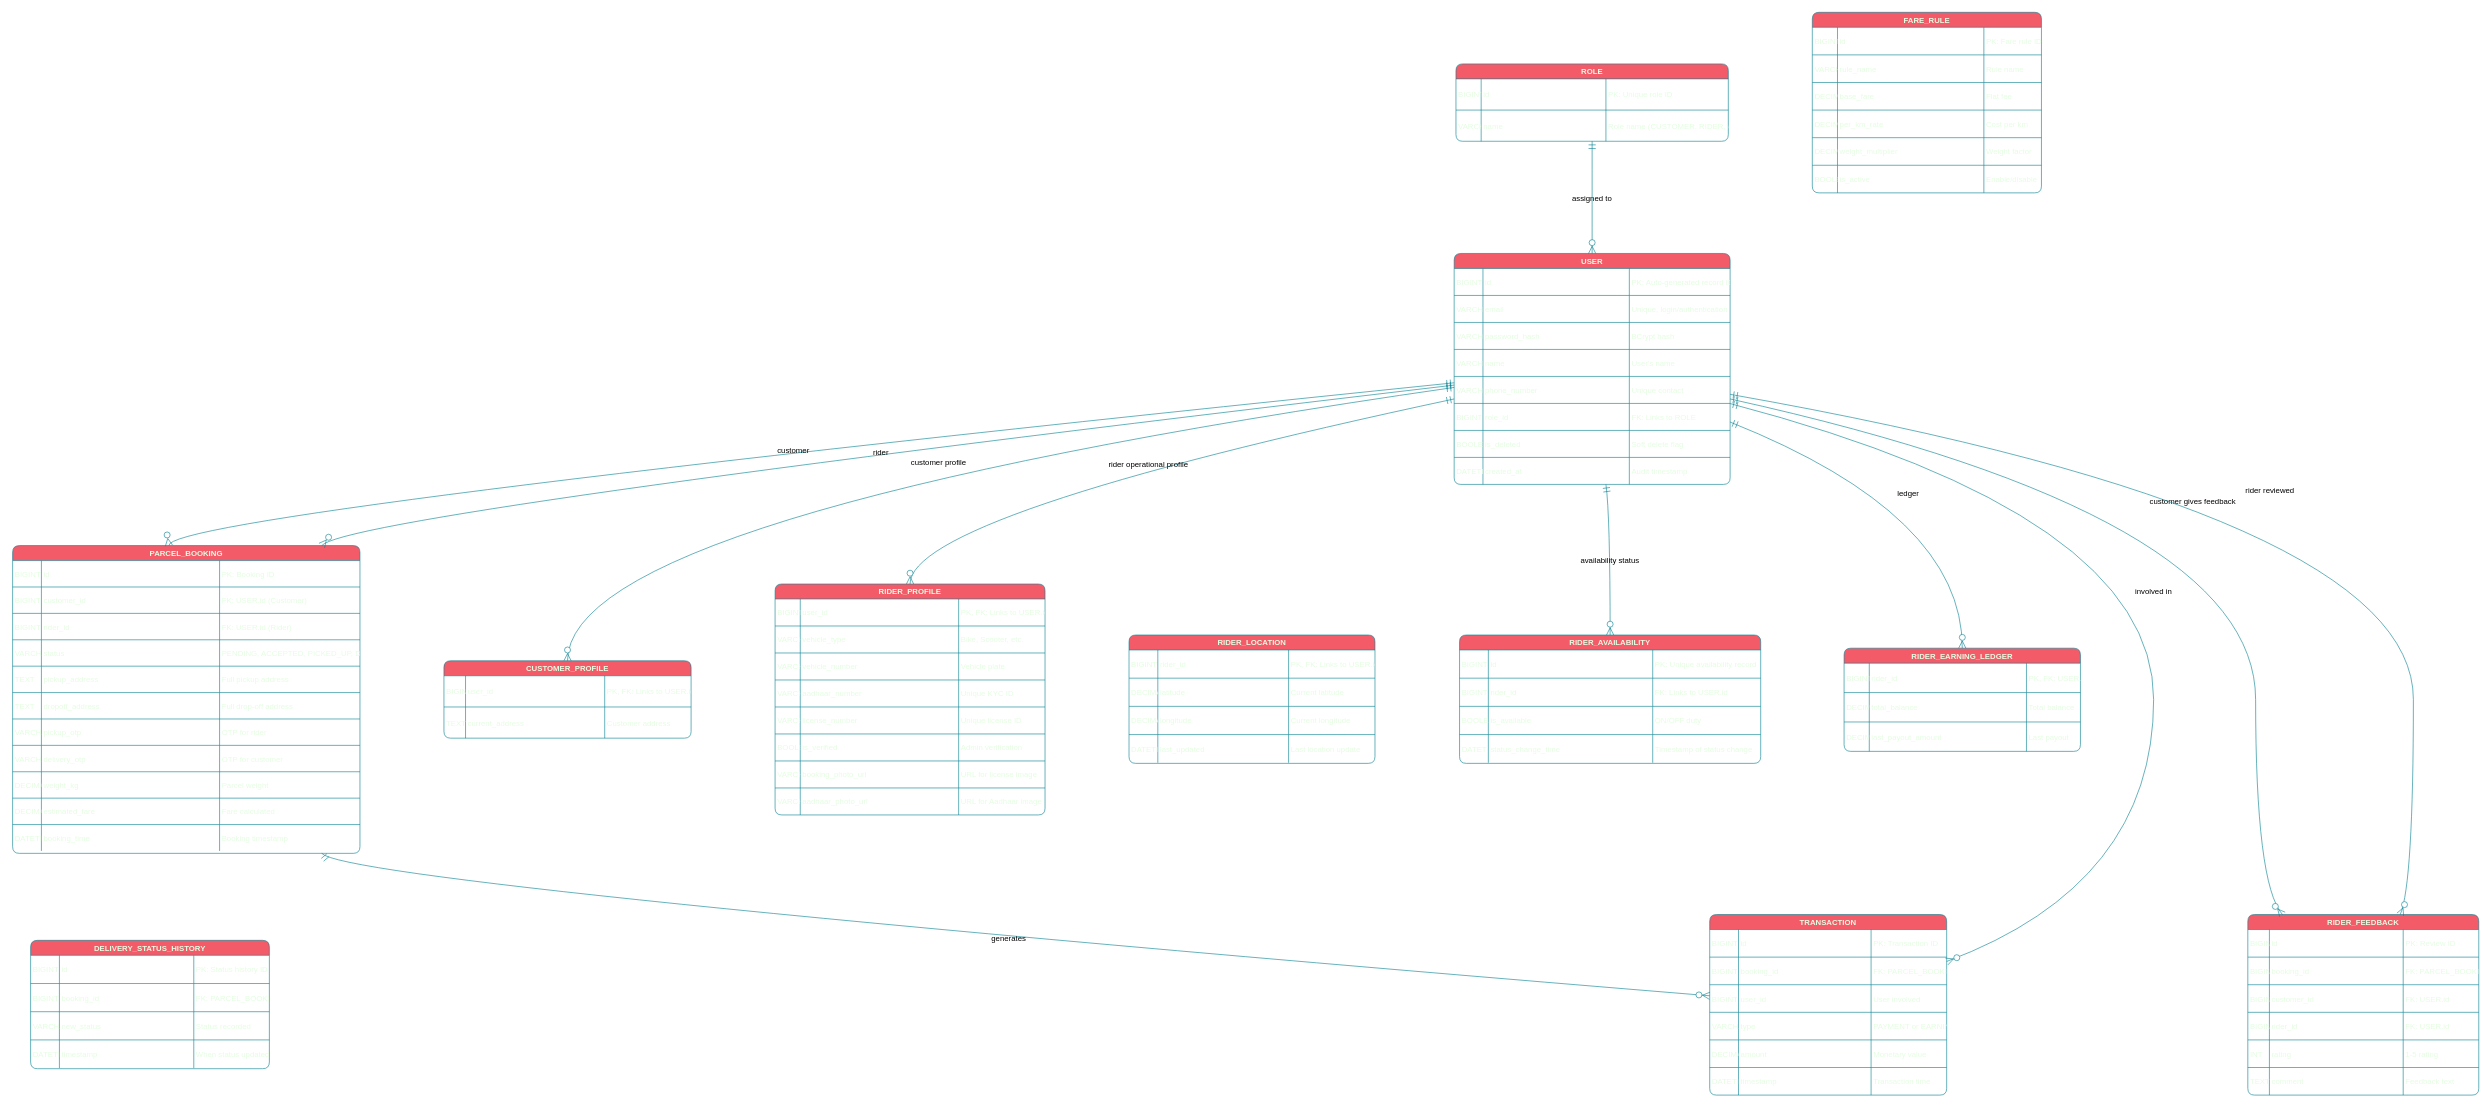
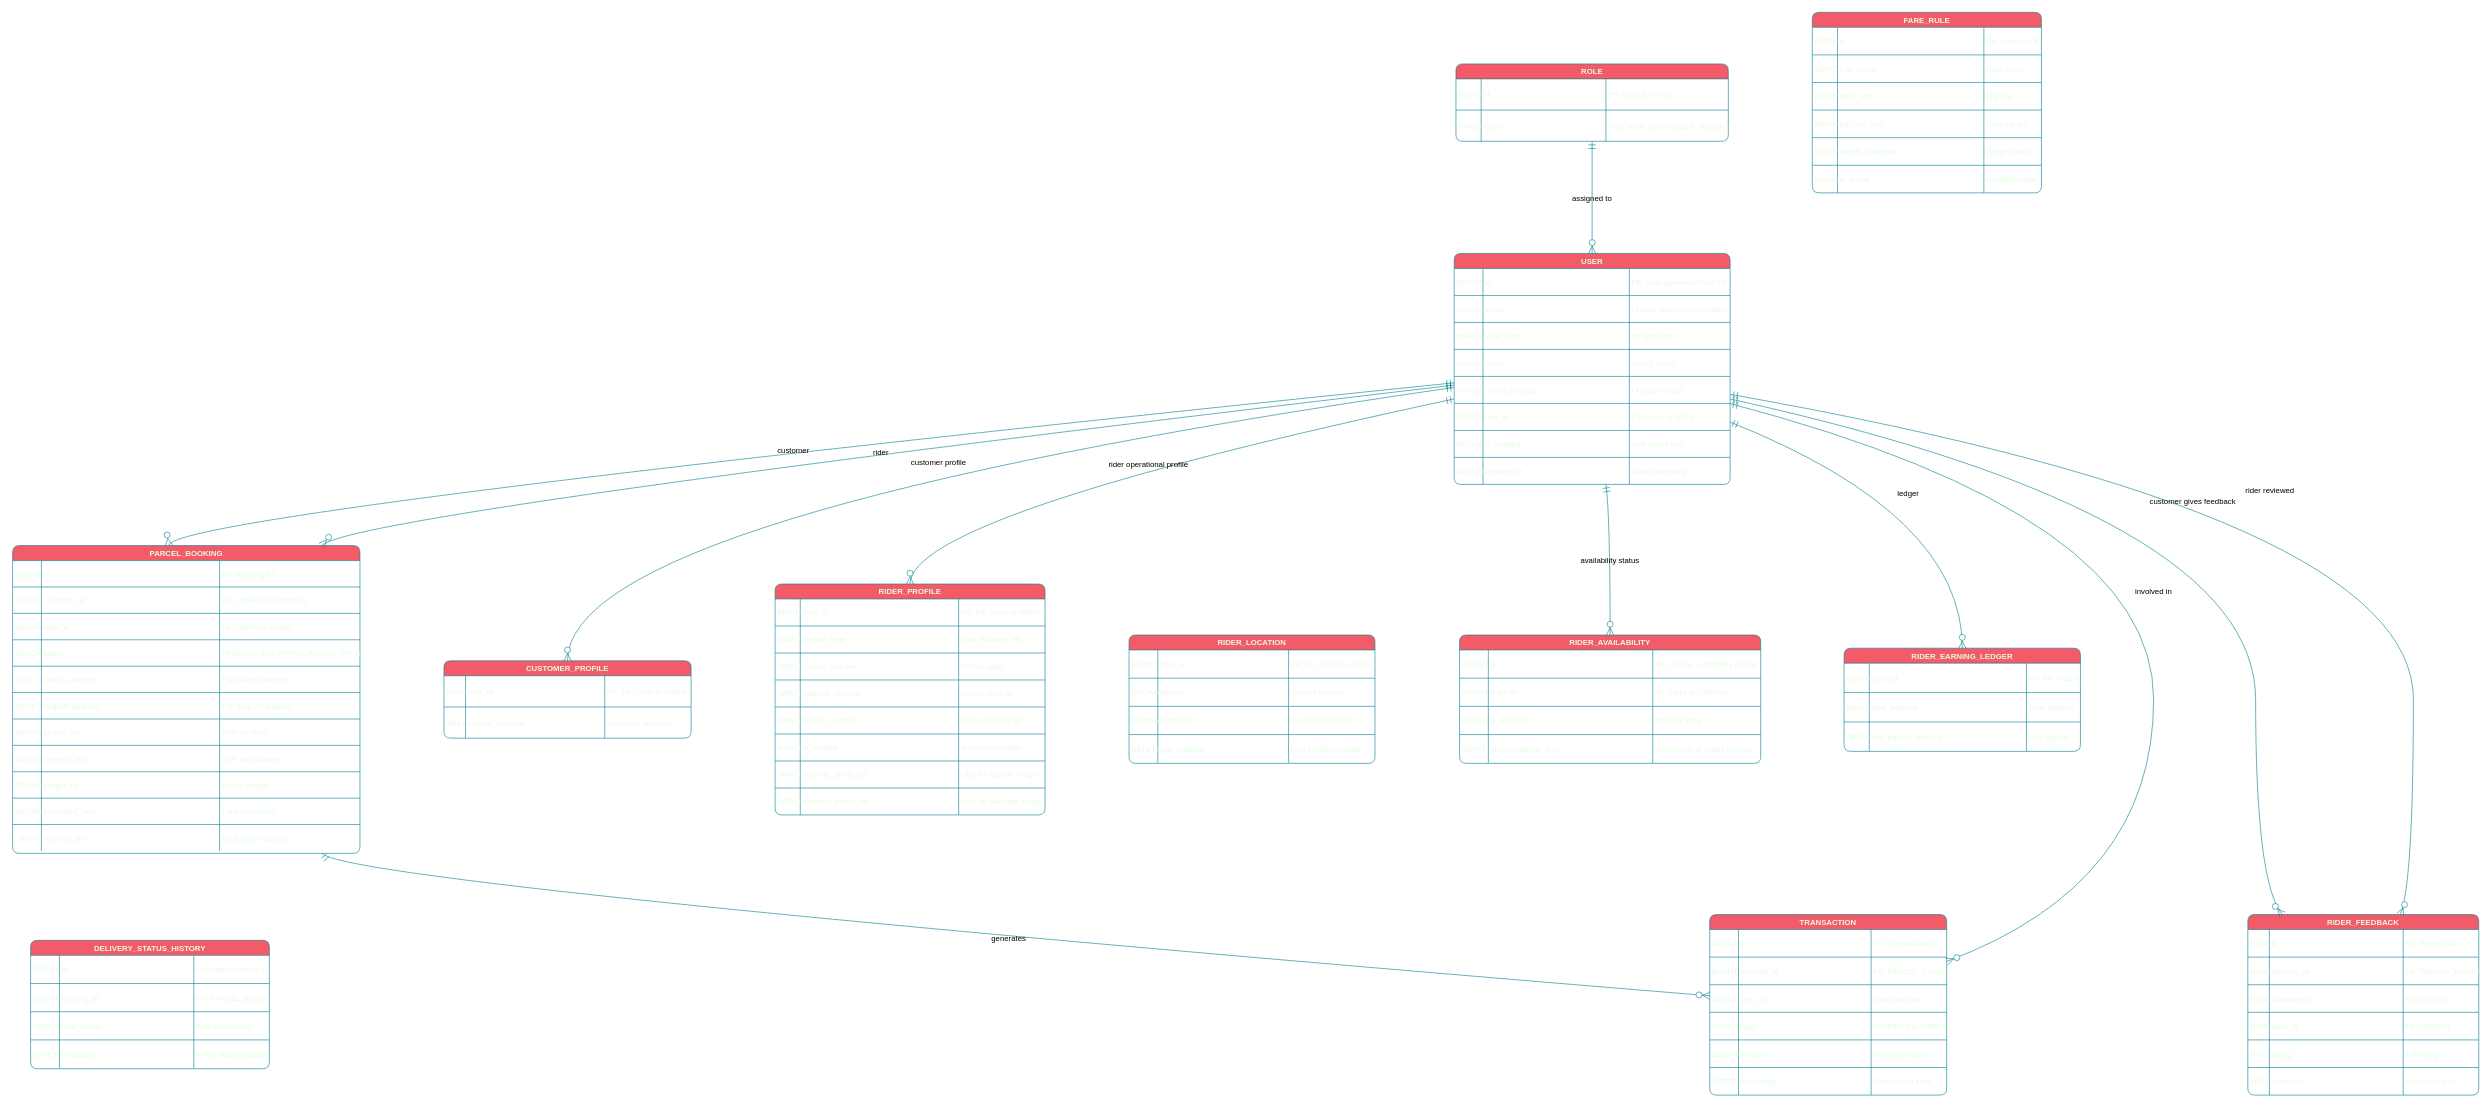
(1688, 282) -> (1684, 282)
(1513, 336) -> (1505, 336)
